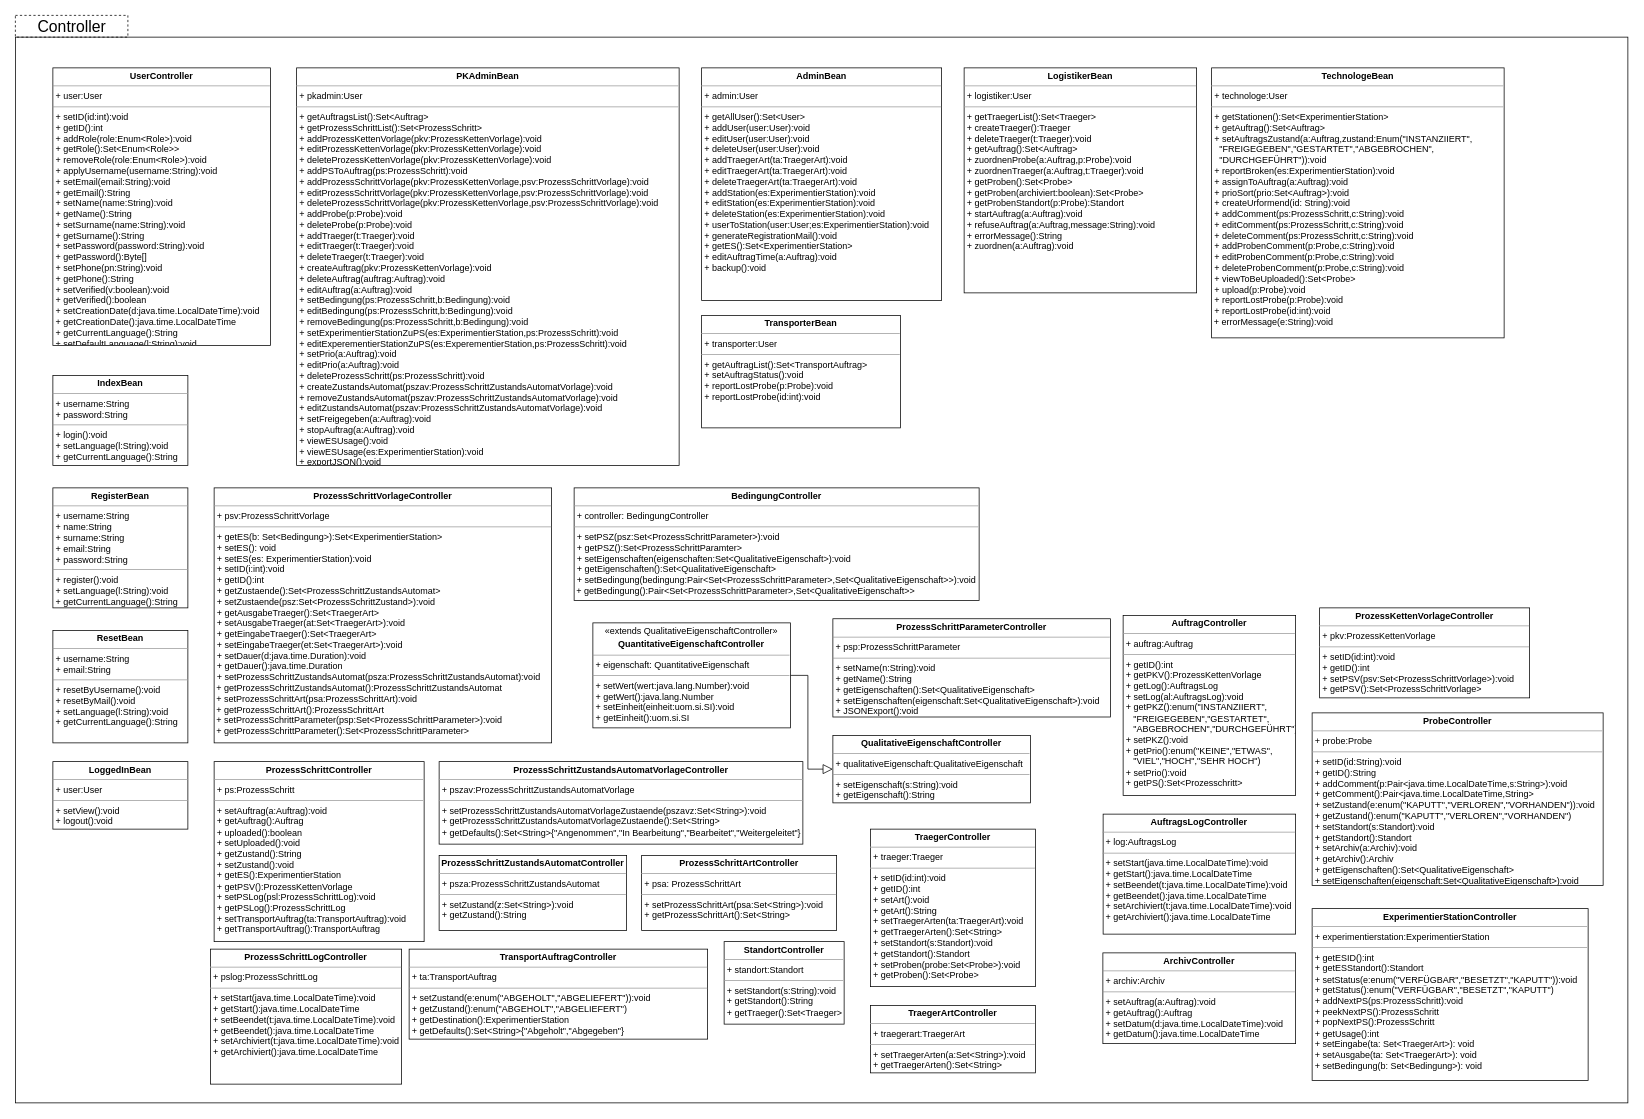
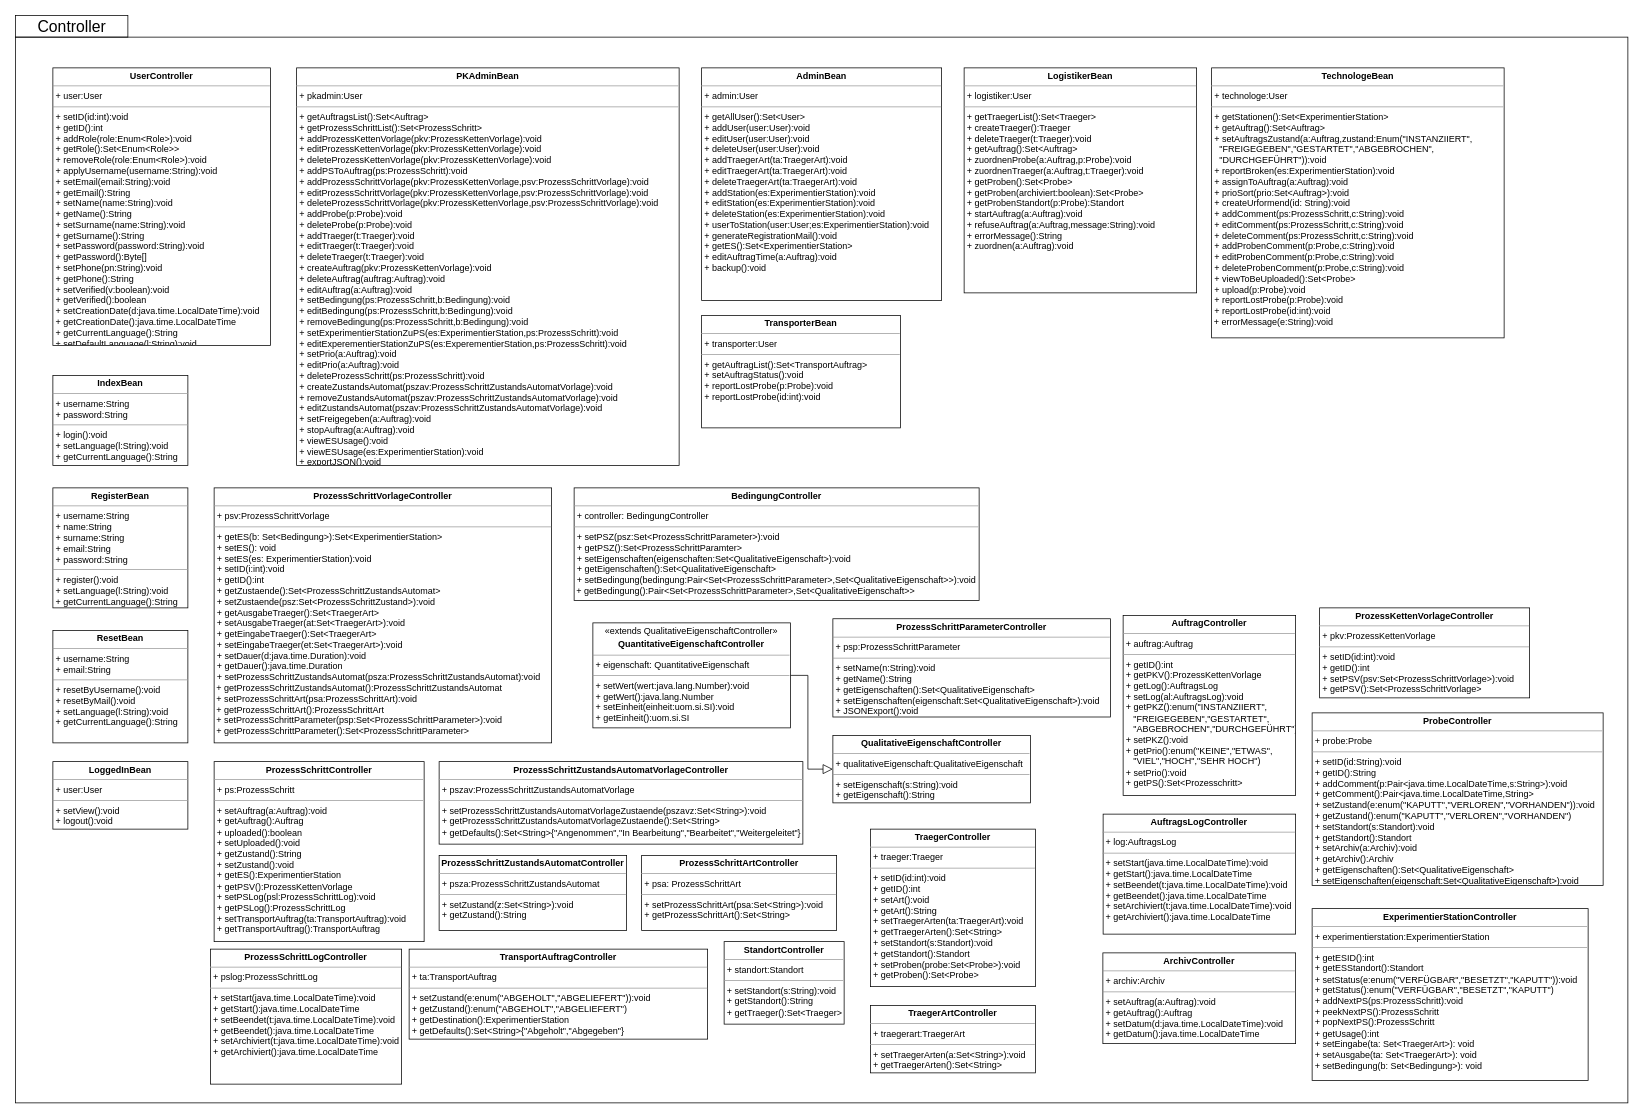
(72, 26) -> (72, 26)
